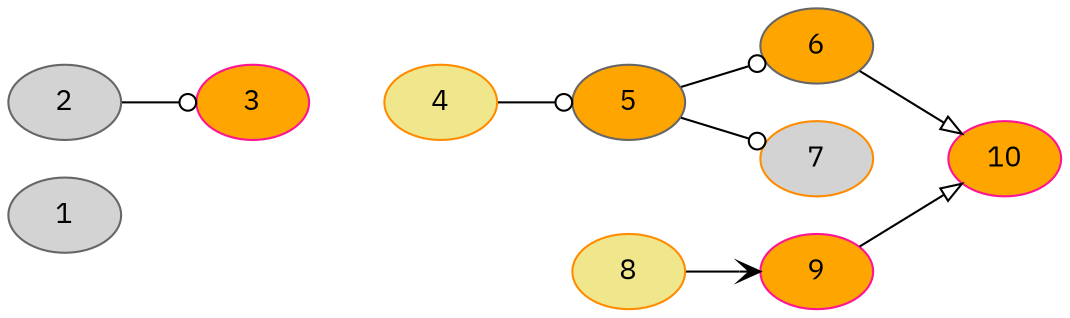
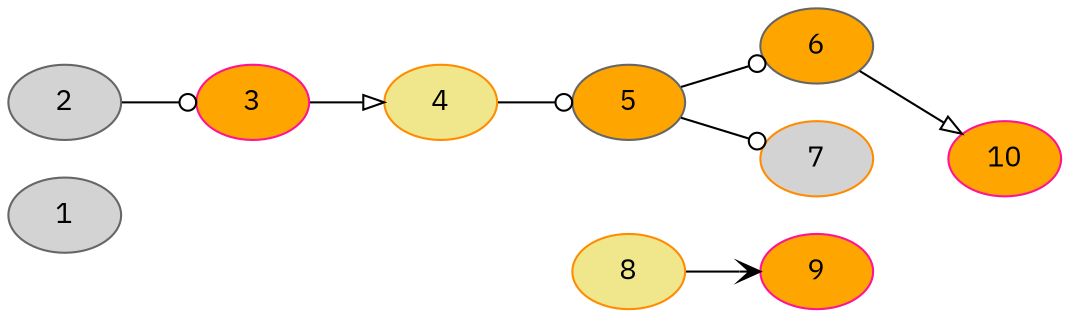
none -> (337, 102)
(902, 221) -> none
